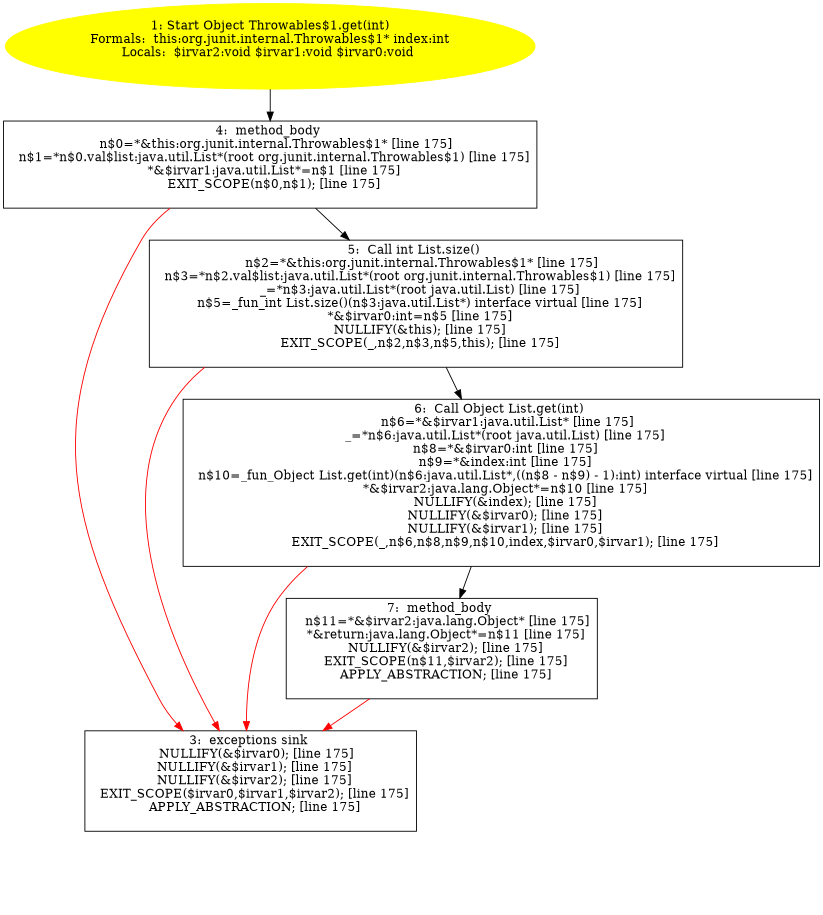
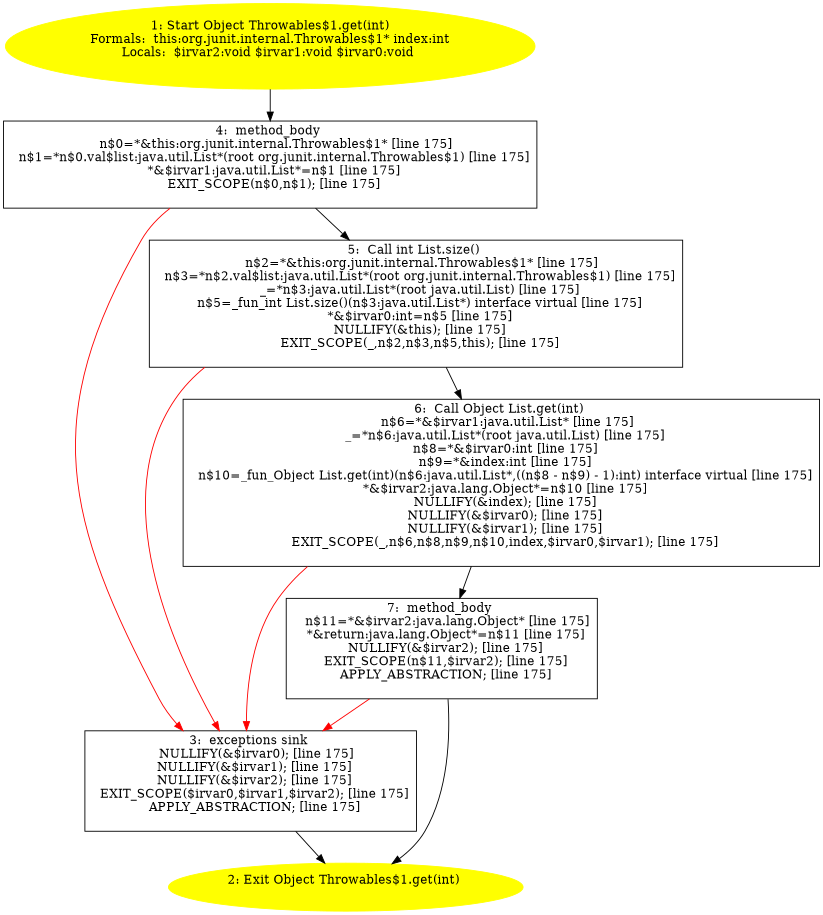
none -> (346, 887)
